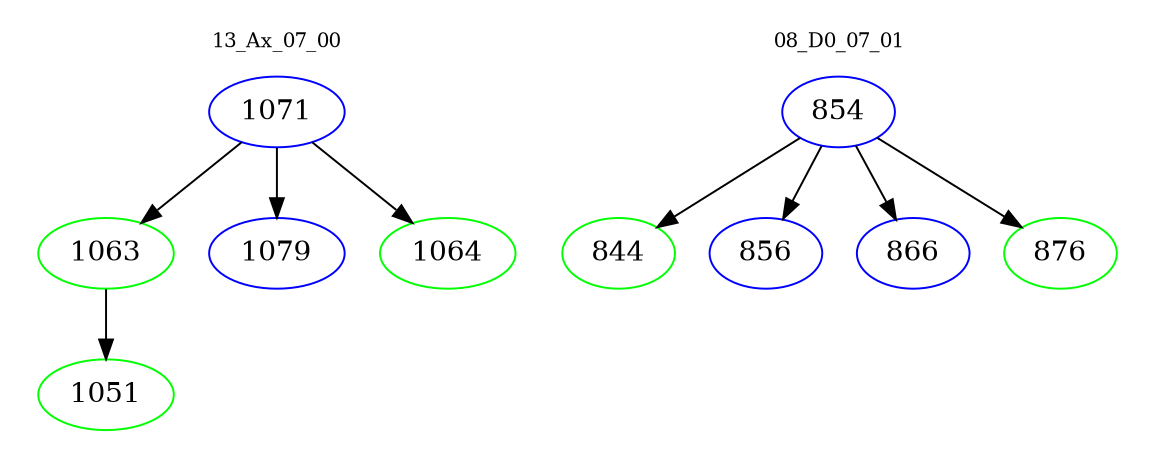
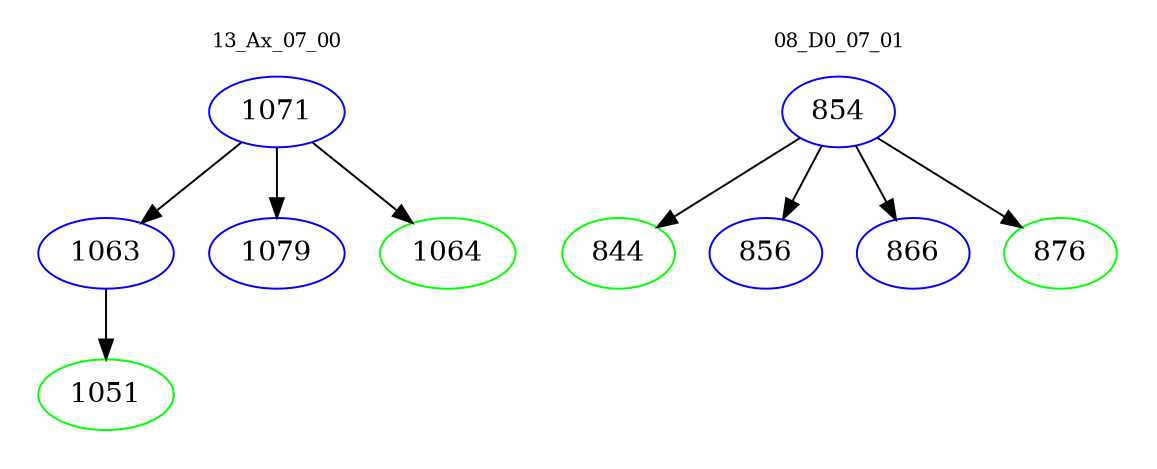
(106, 253) -> (106, 253)
